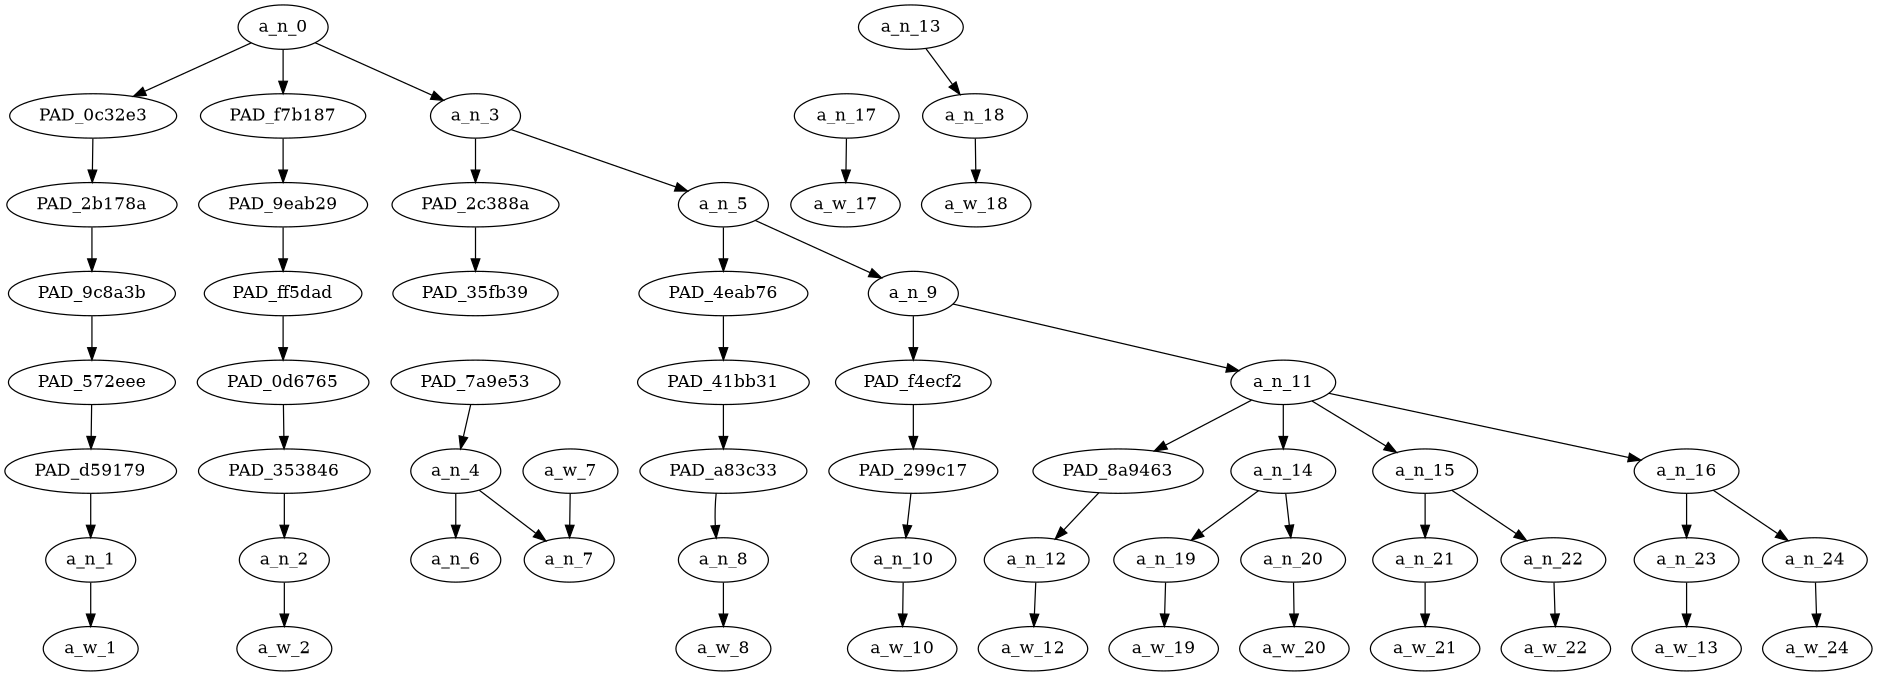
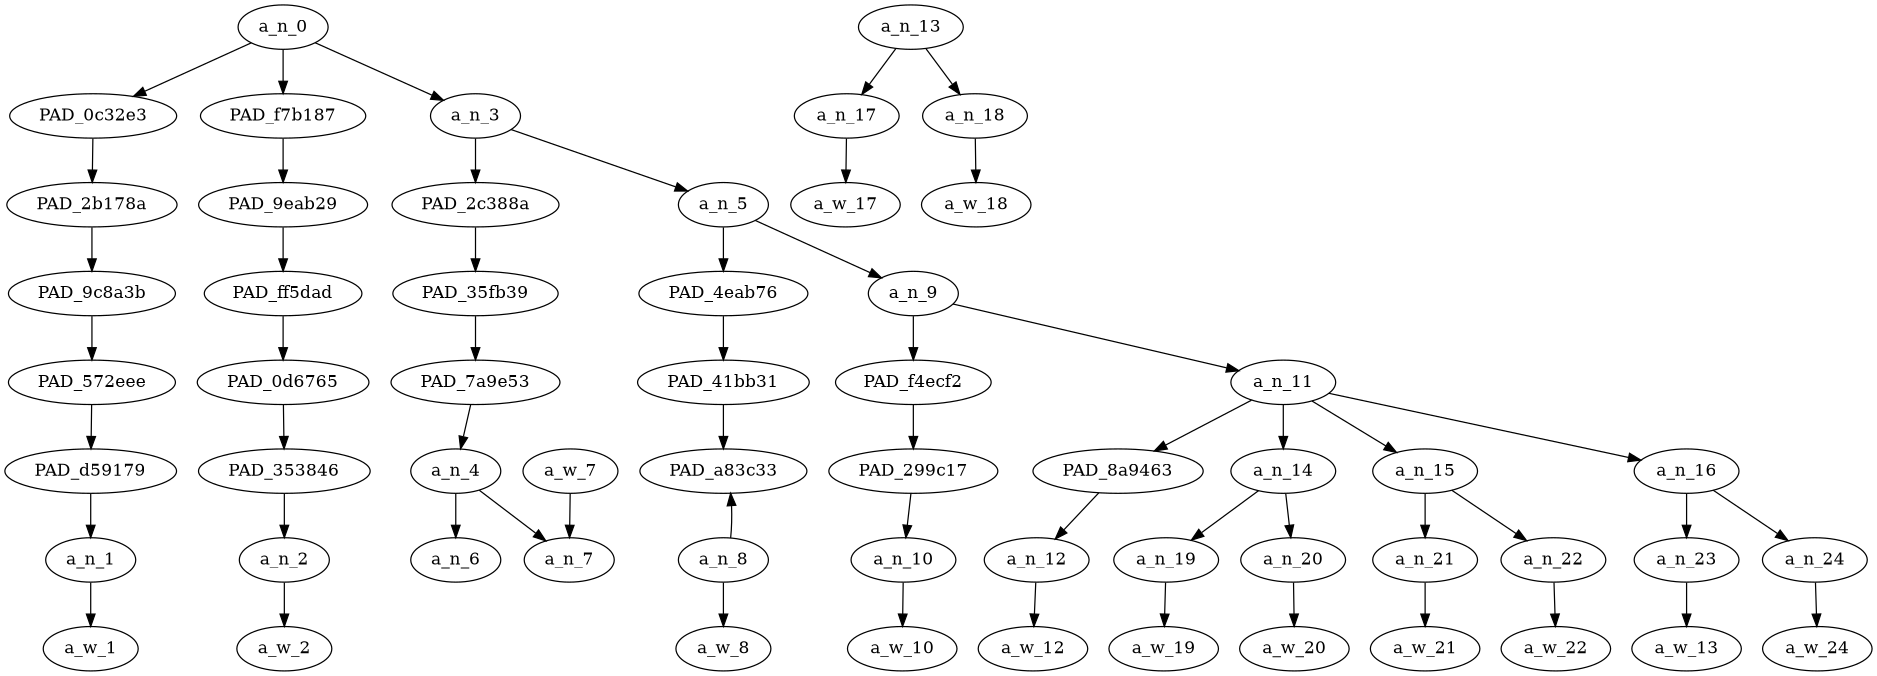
none -> (883, 66)
none -> (475, 332)
(715, 509) -> (732, 522)
